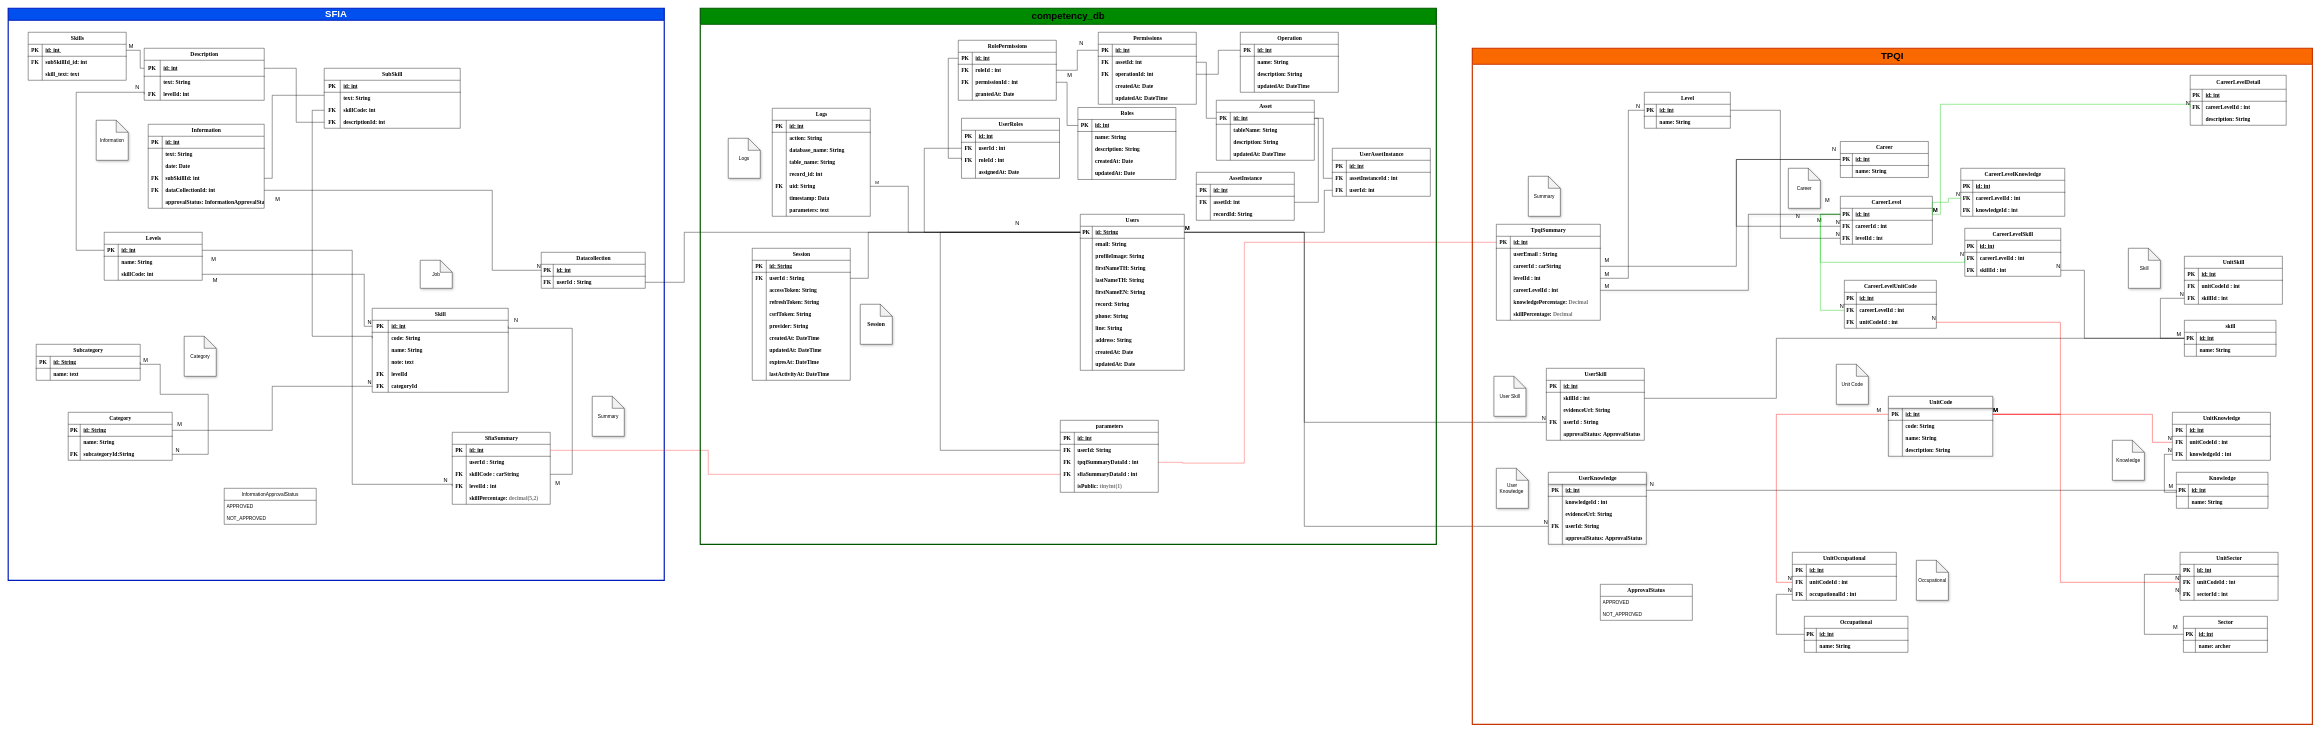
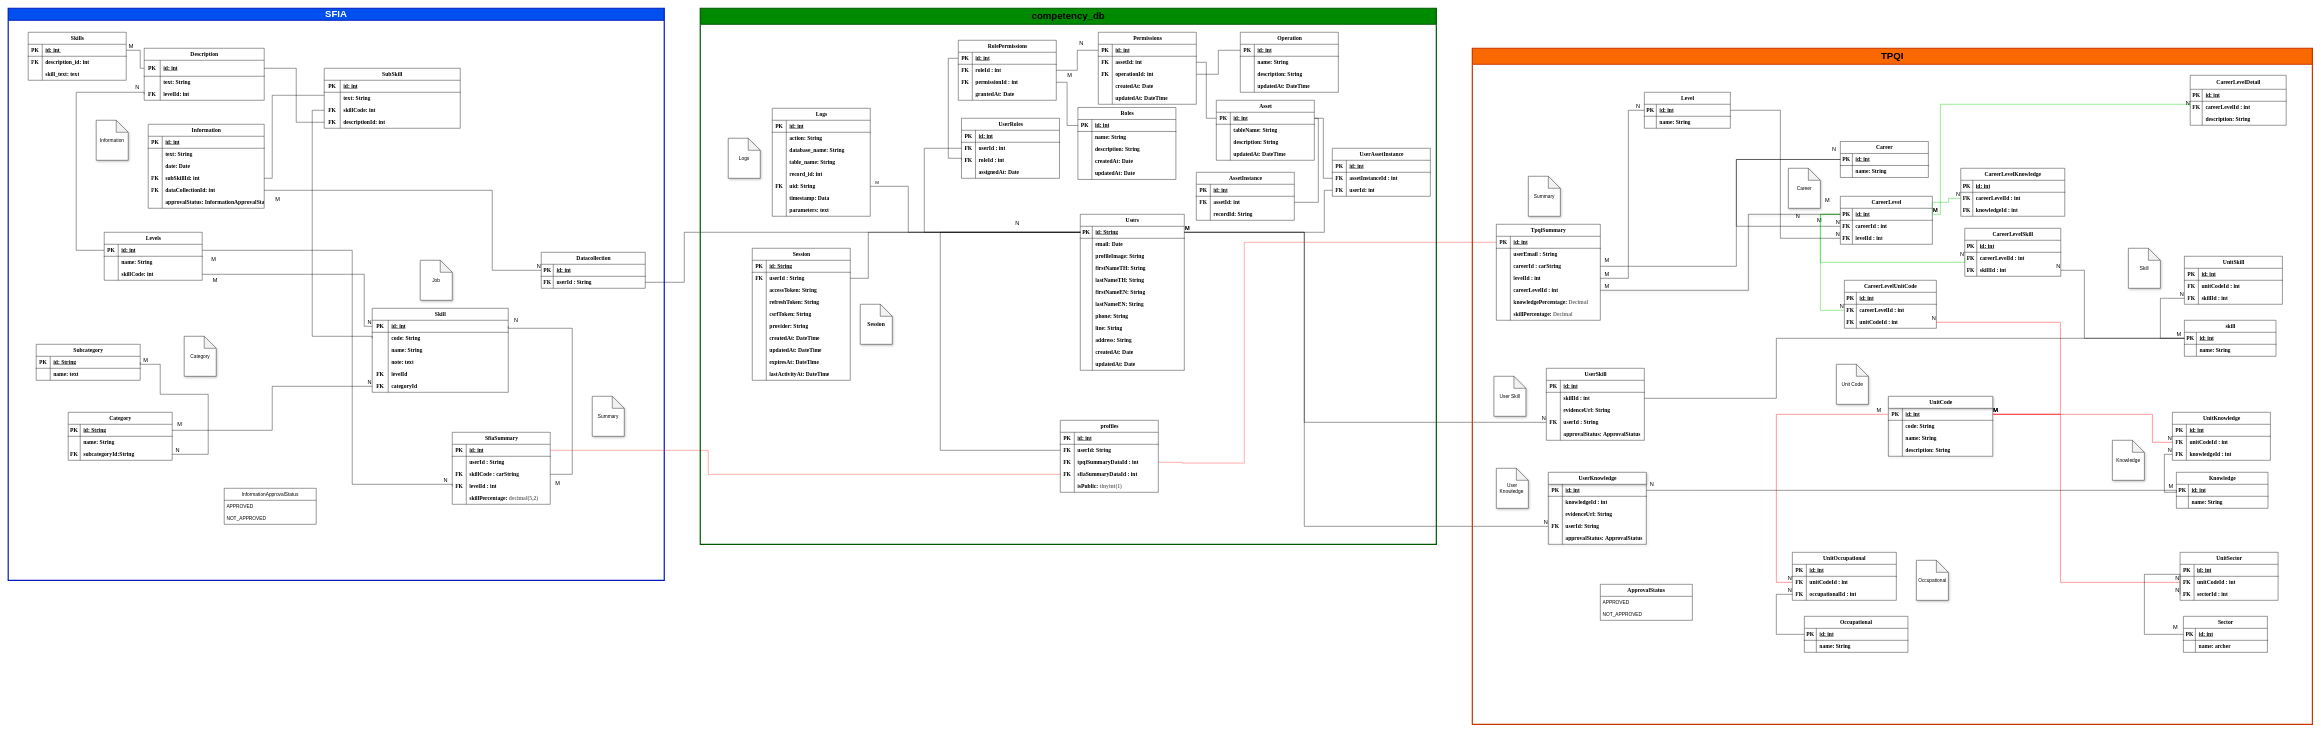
(69, 62) -> (71, 62)
(1113, 244) -> (1110, 244)
(436, 274) -> (436, 280)
(1116, 304) -> (1121, 304)
(1110, 426) -> (1110, 426)
